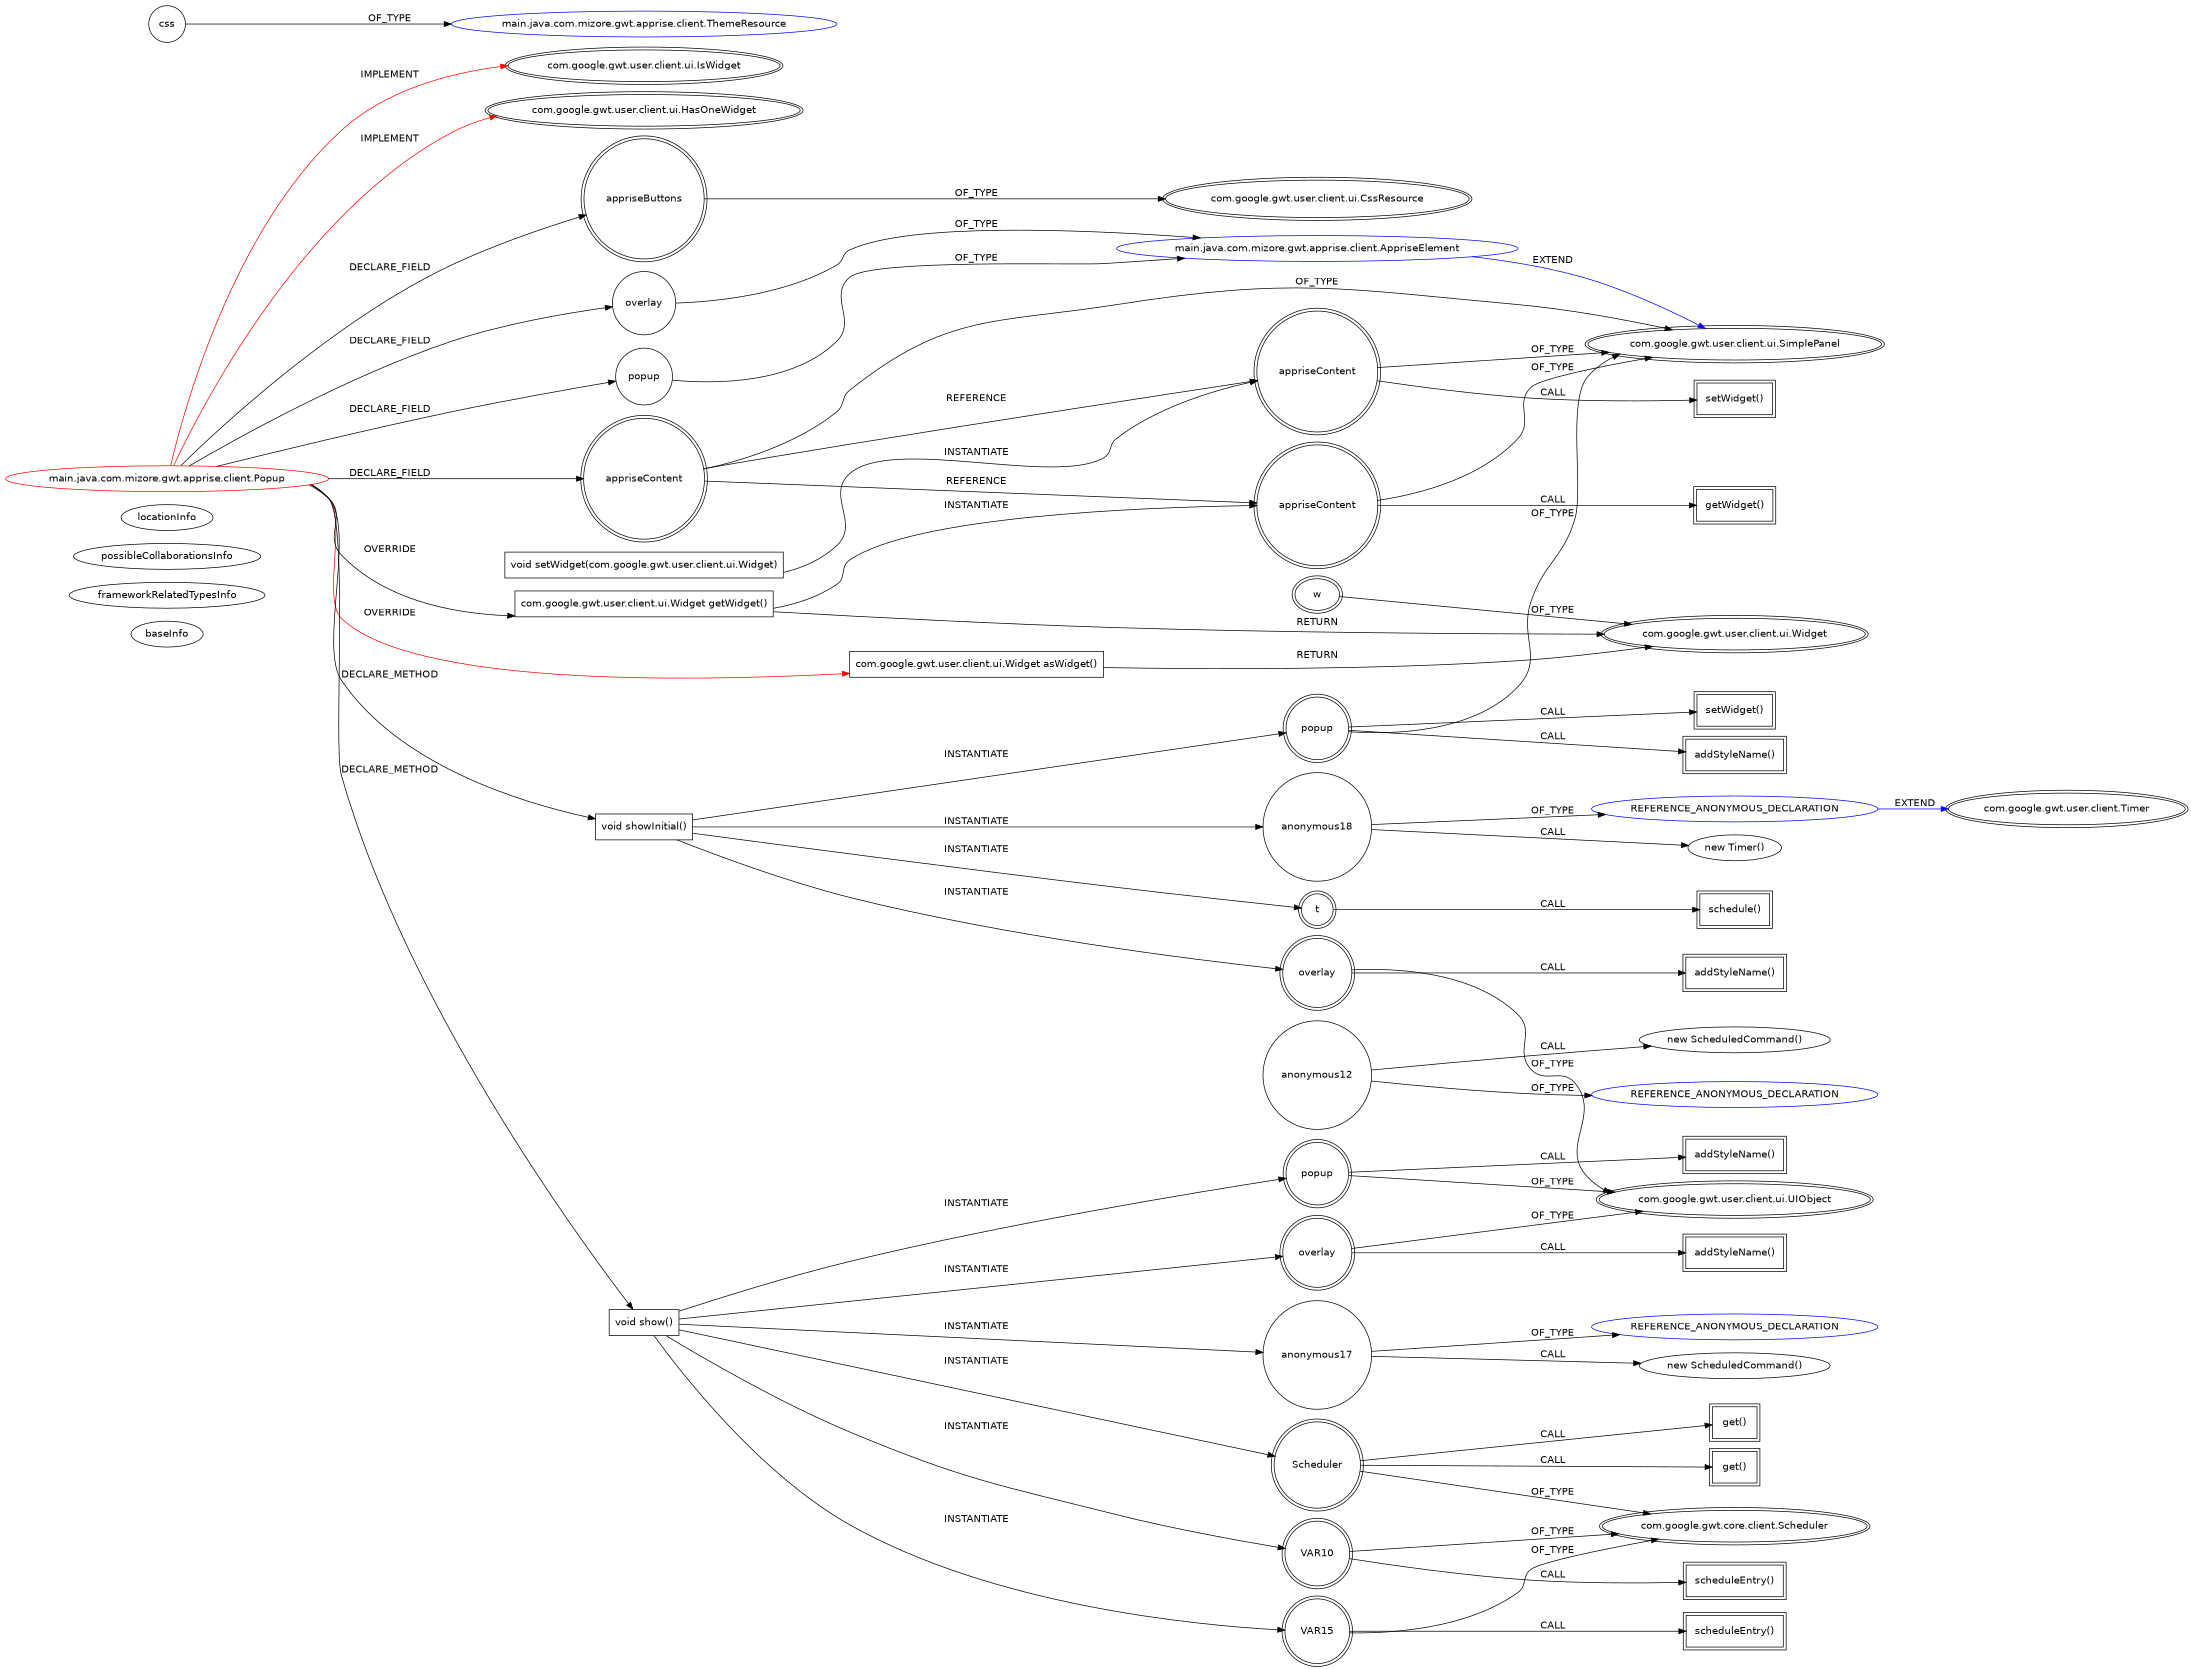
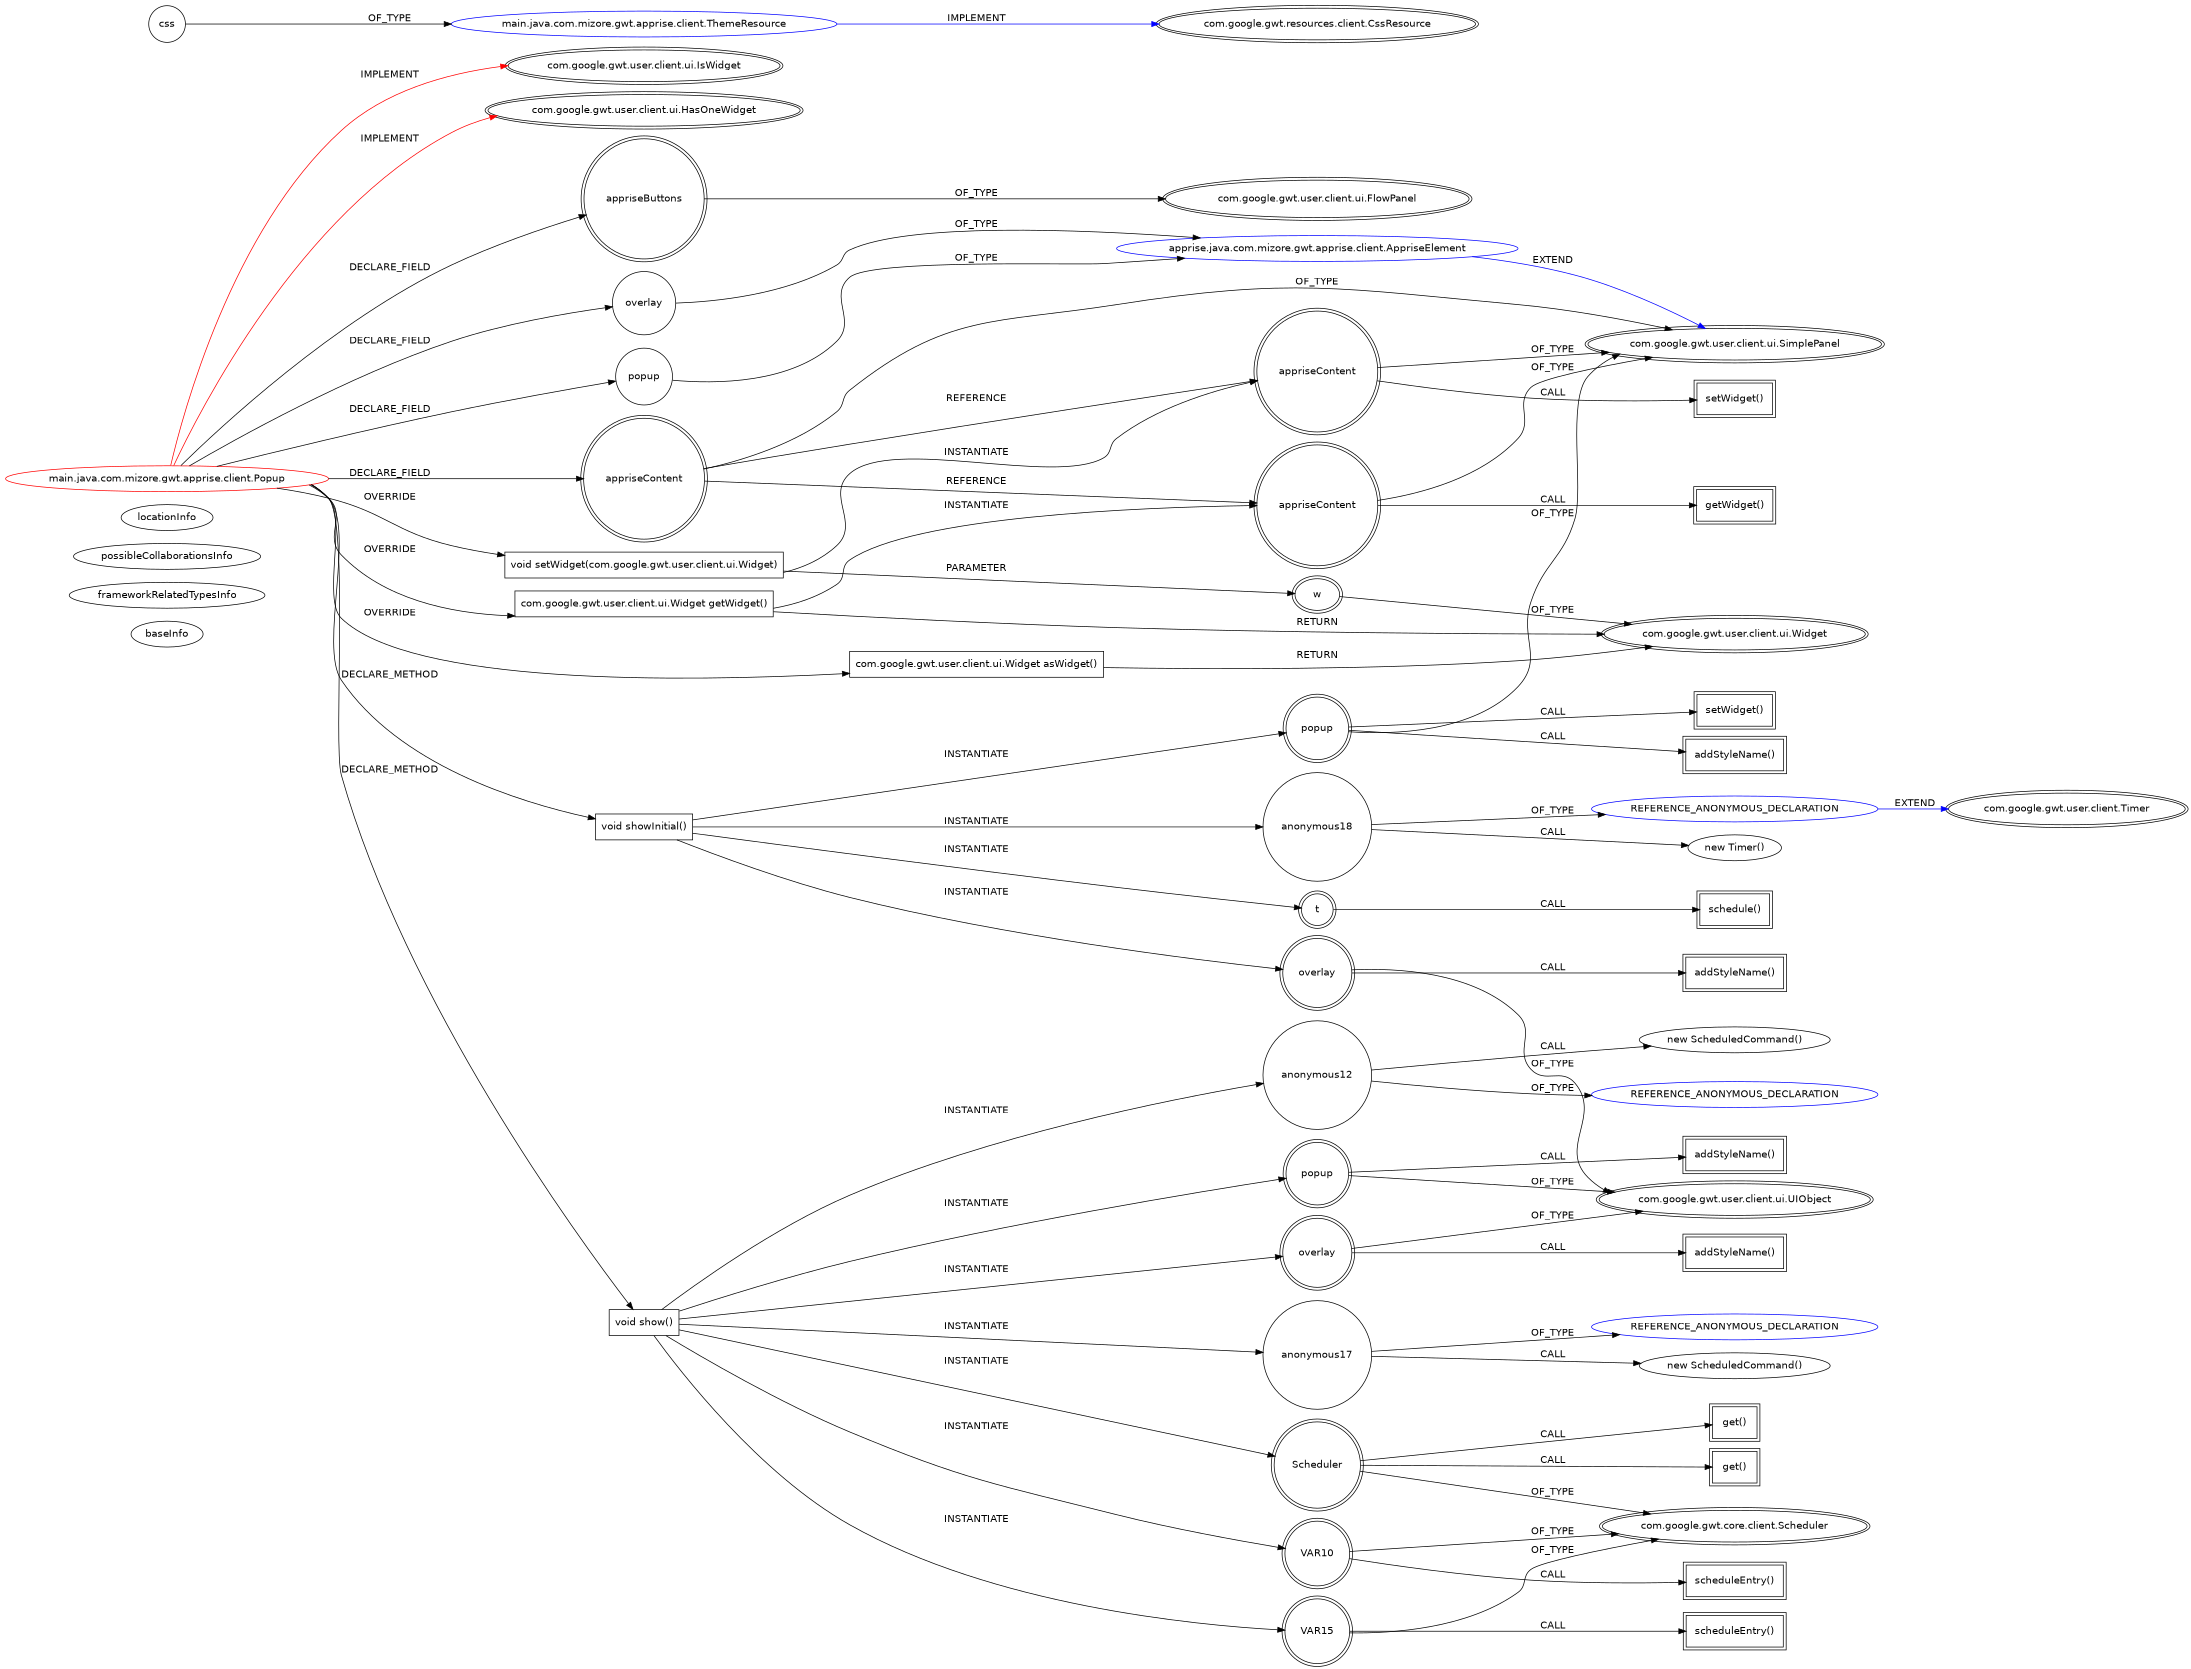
none -> (1317, 24)
(1317, 199) -> (1317, 199)
(1317, 248) -> (1317, 248)
none -> (387, 521)
none -> (1035, 582)
(514, 670) -> (514, 670)
none -> (944, 1160)
